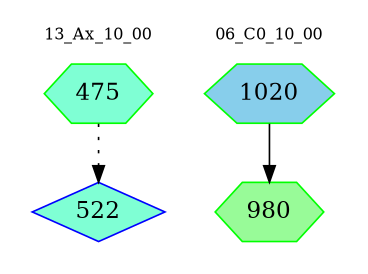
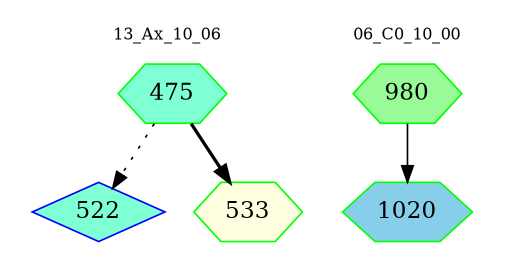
(99, 35) -> (168, 35)
(269, 145) -> (407, 145)
none -> (248, 212)
